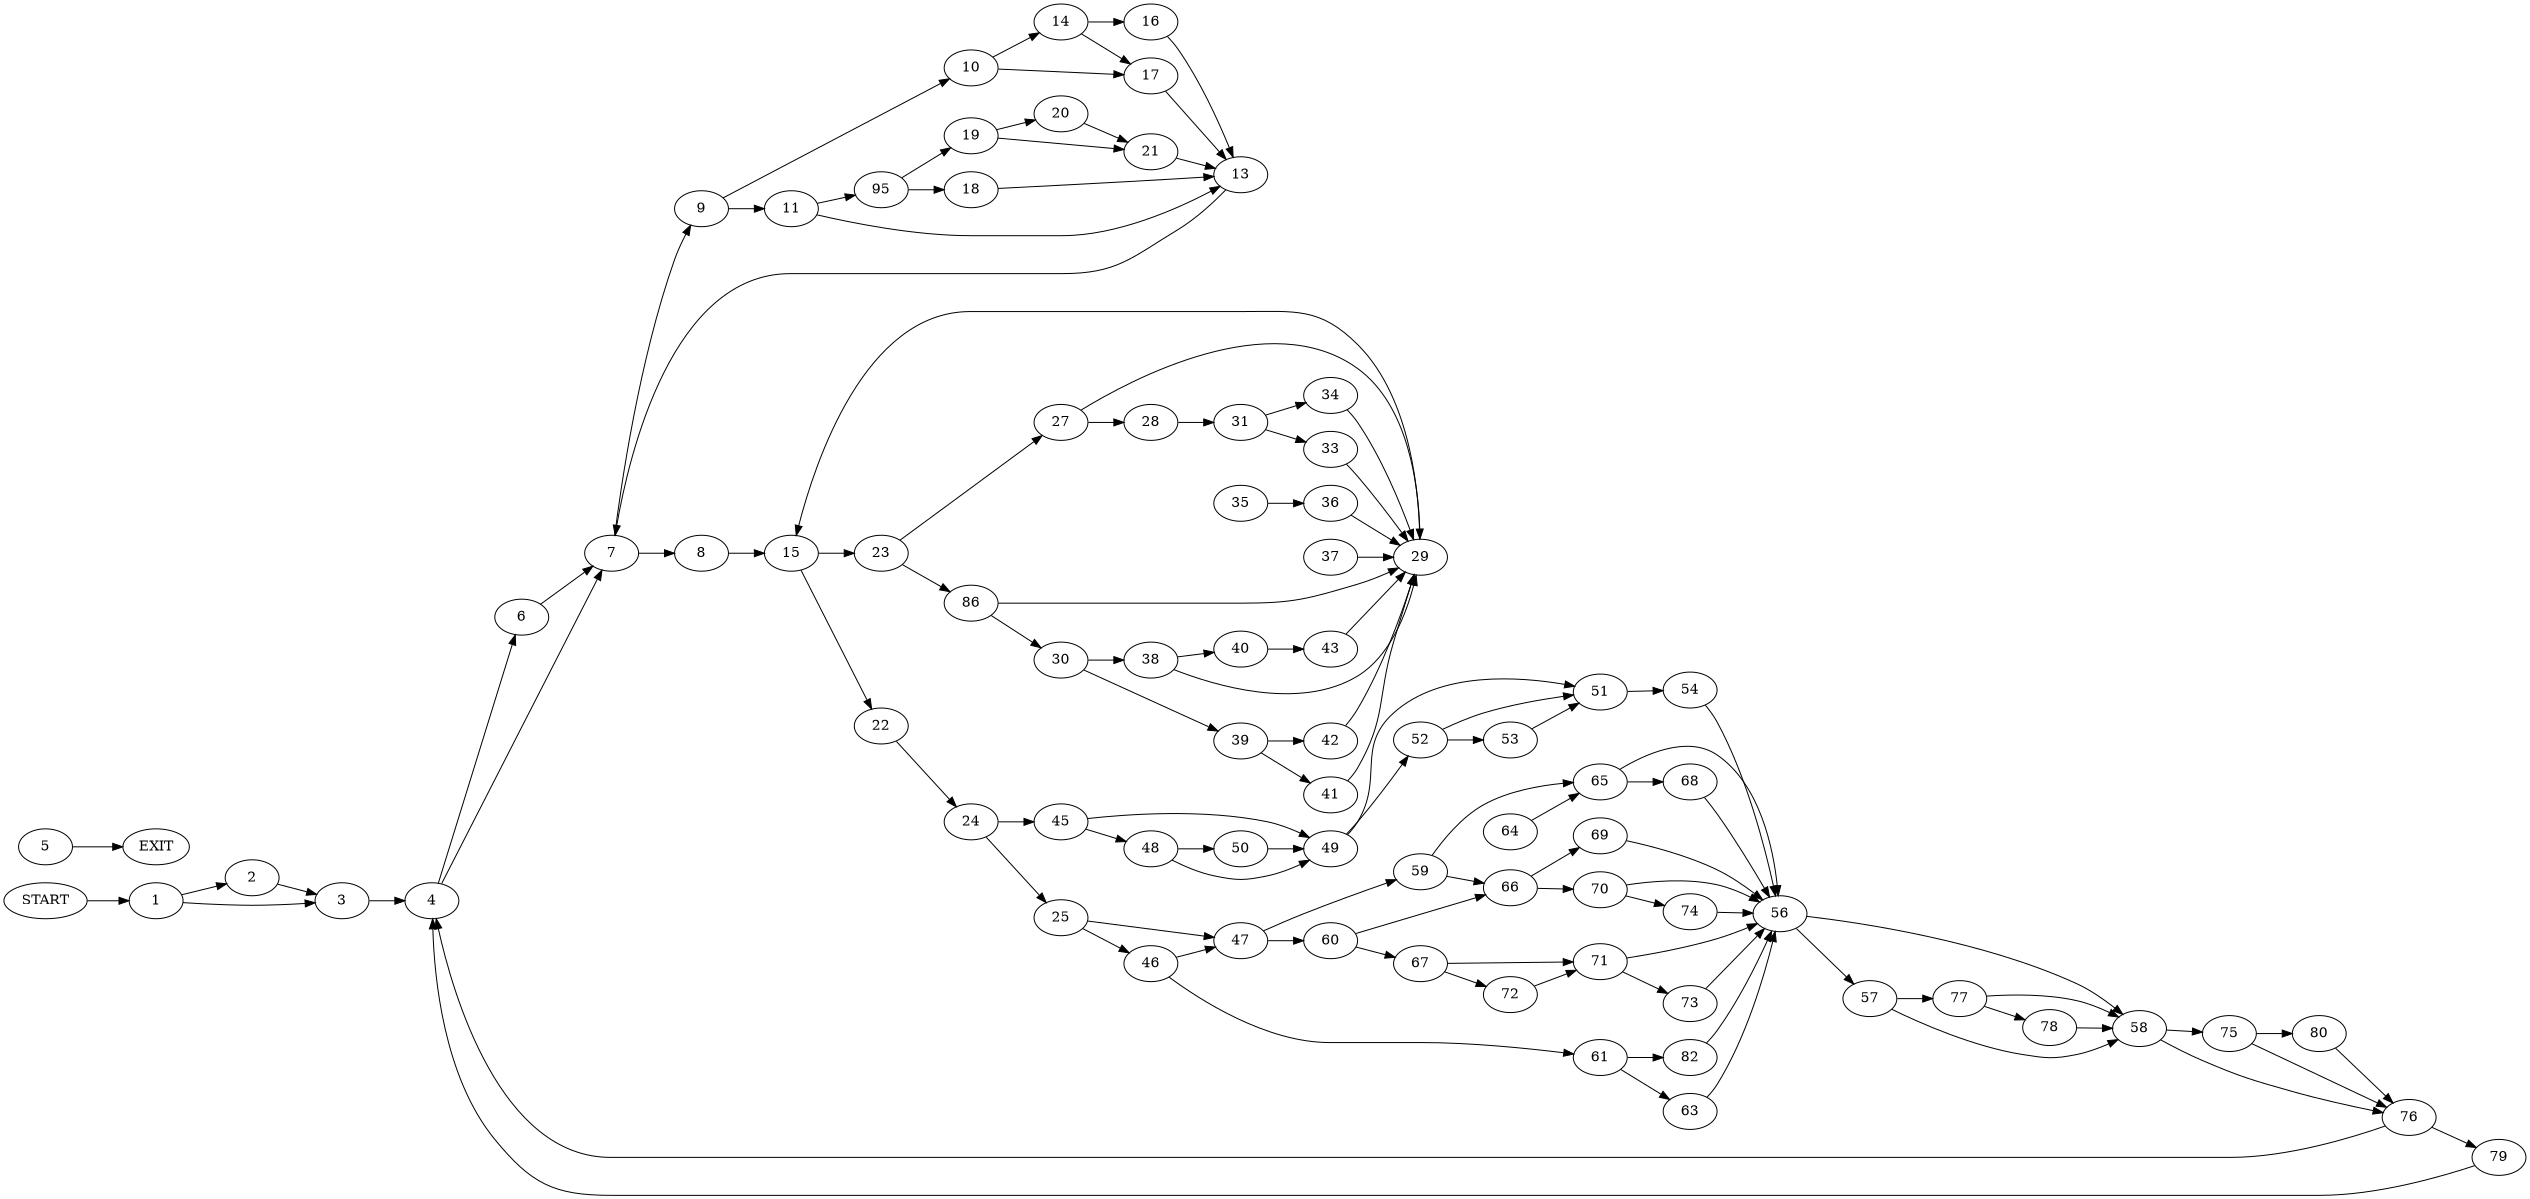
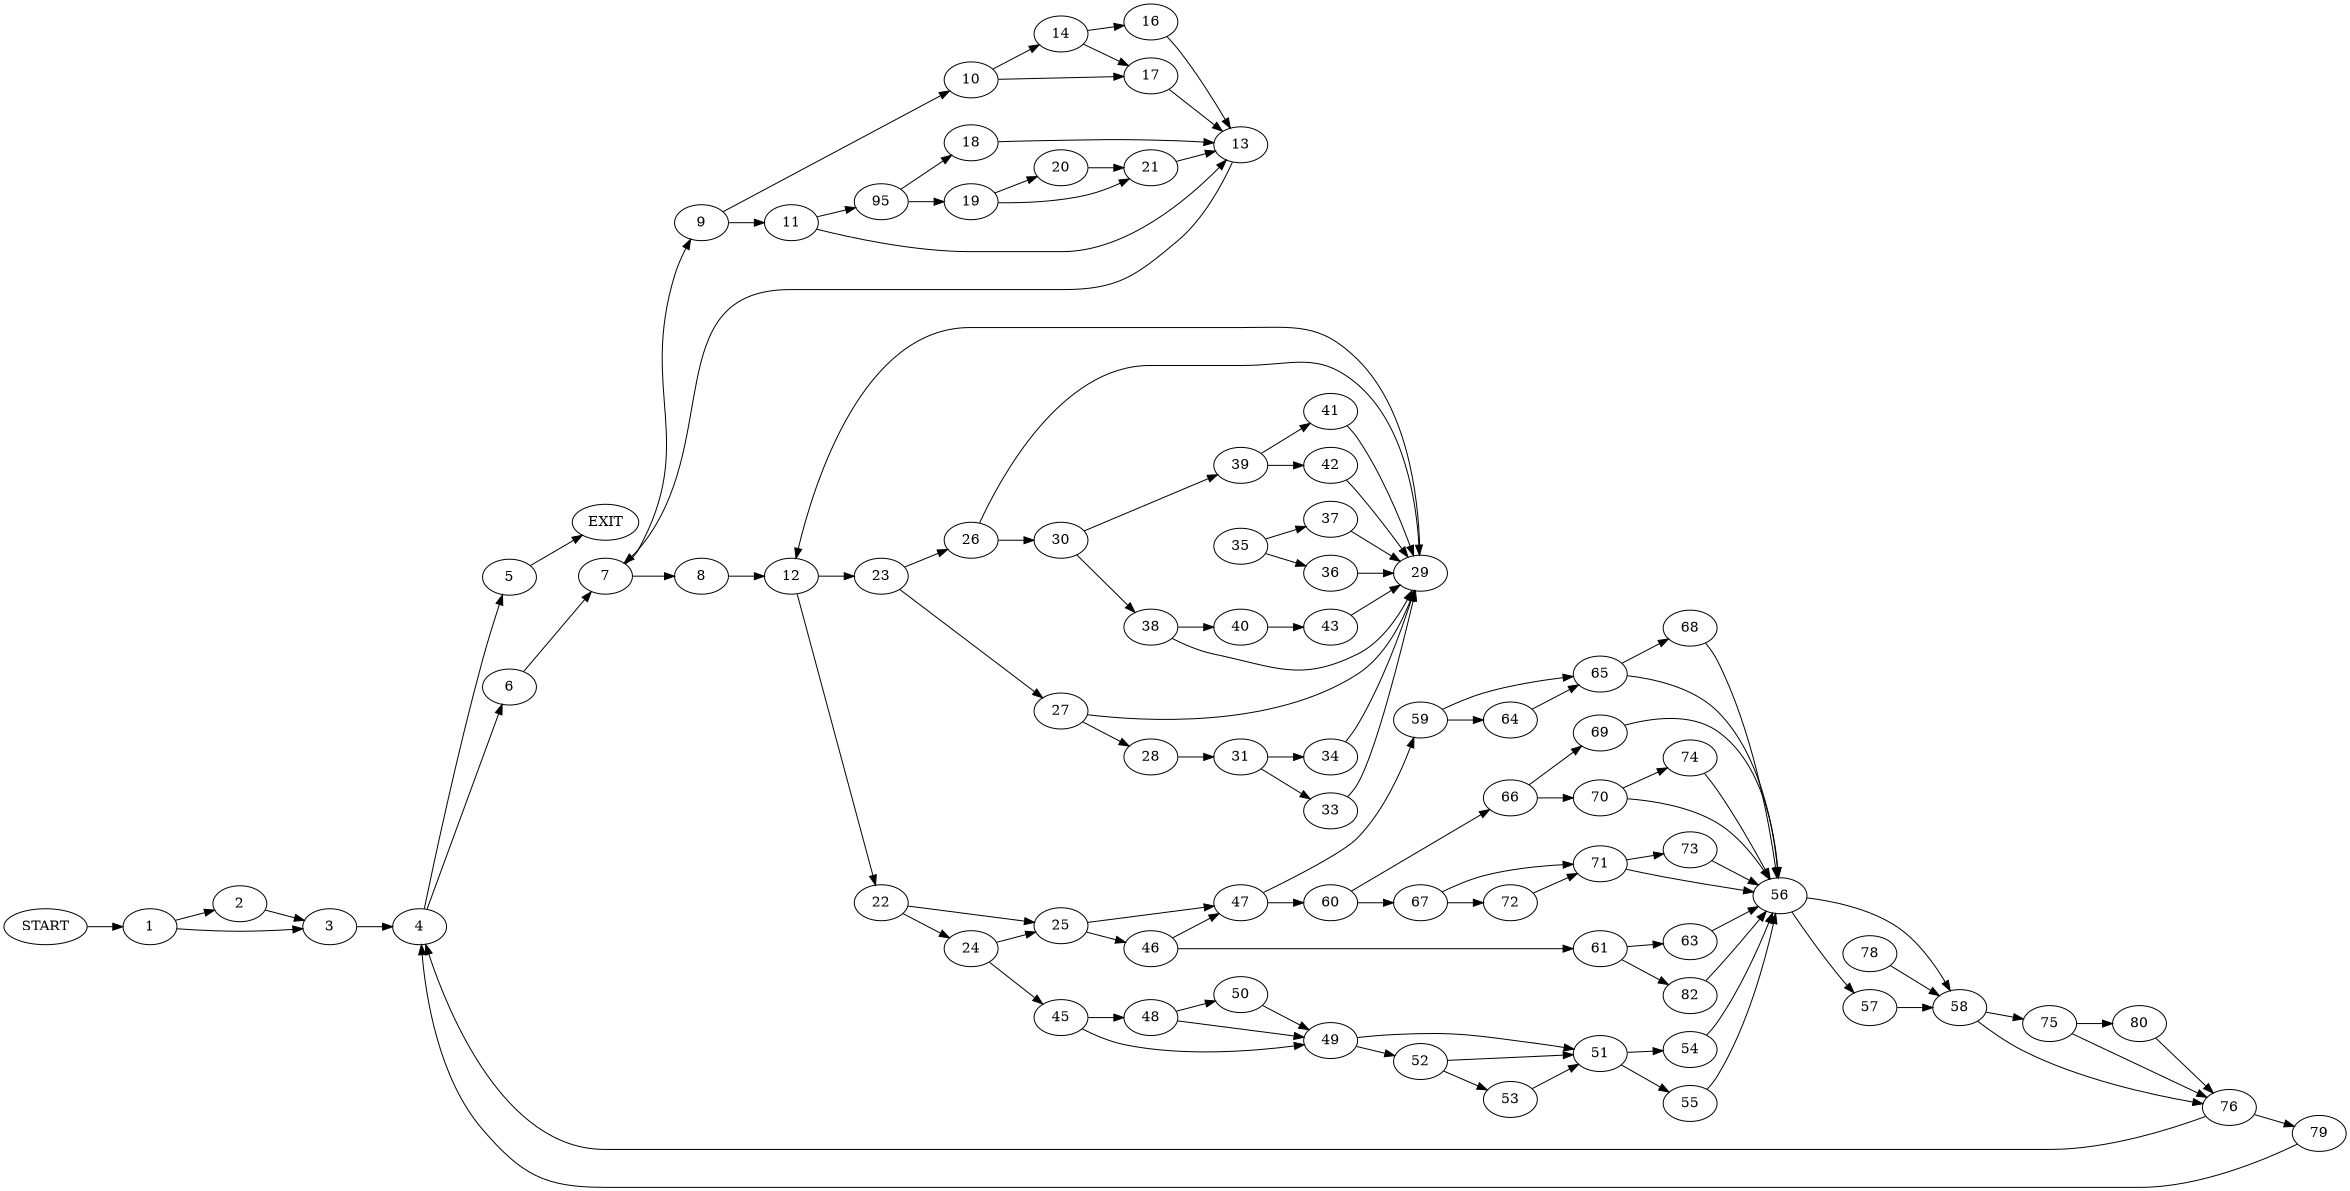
none -> (1281, 534)
(791, 553) -> (791, 576)
(971, 603) -> (971, 540)
(519, 731) -> (458, 756)
(1460, 879) -> (1461, 720)
none -> (966, 914)
(1960, 999) -> none
none -> (1690, 1103)
